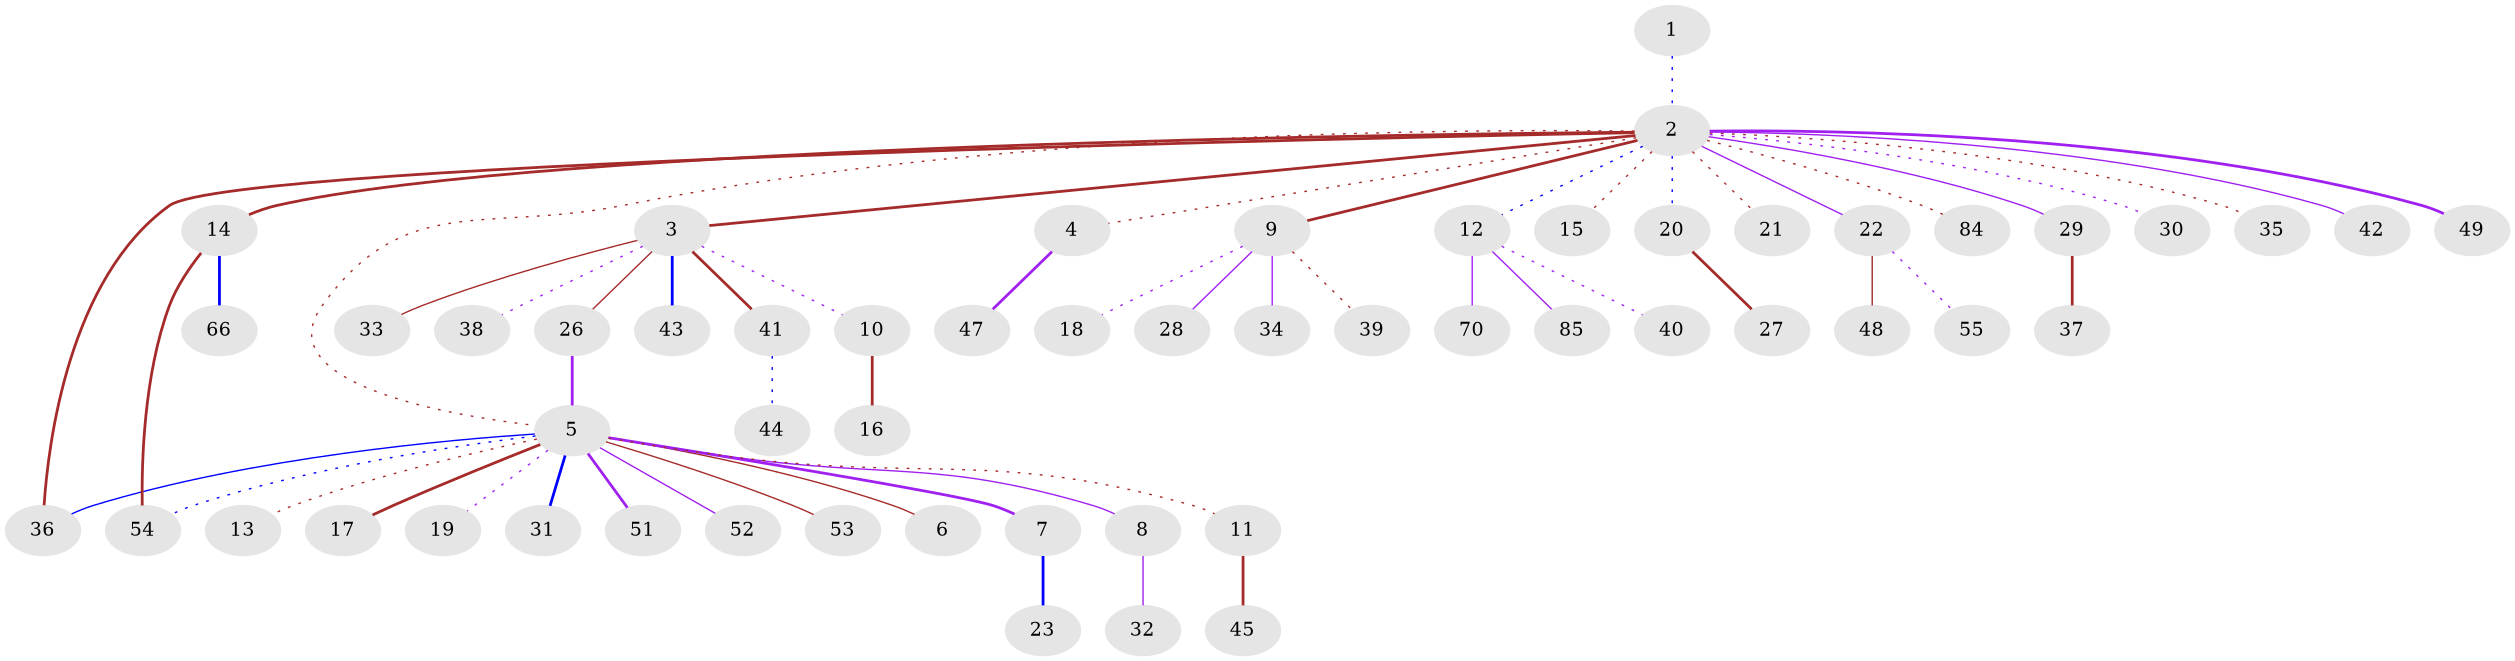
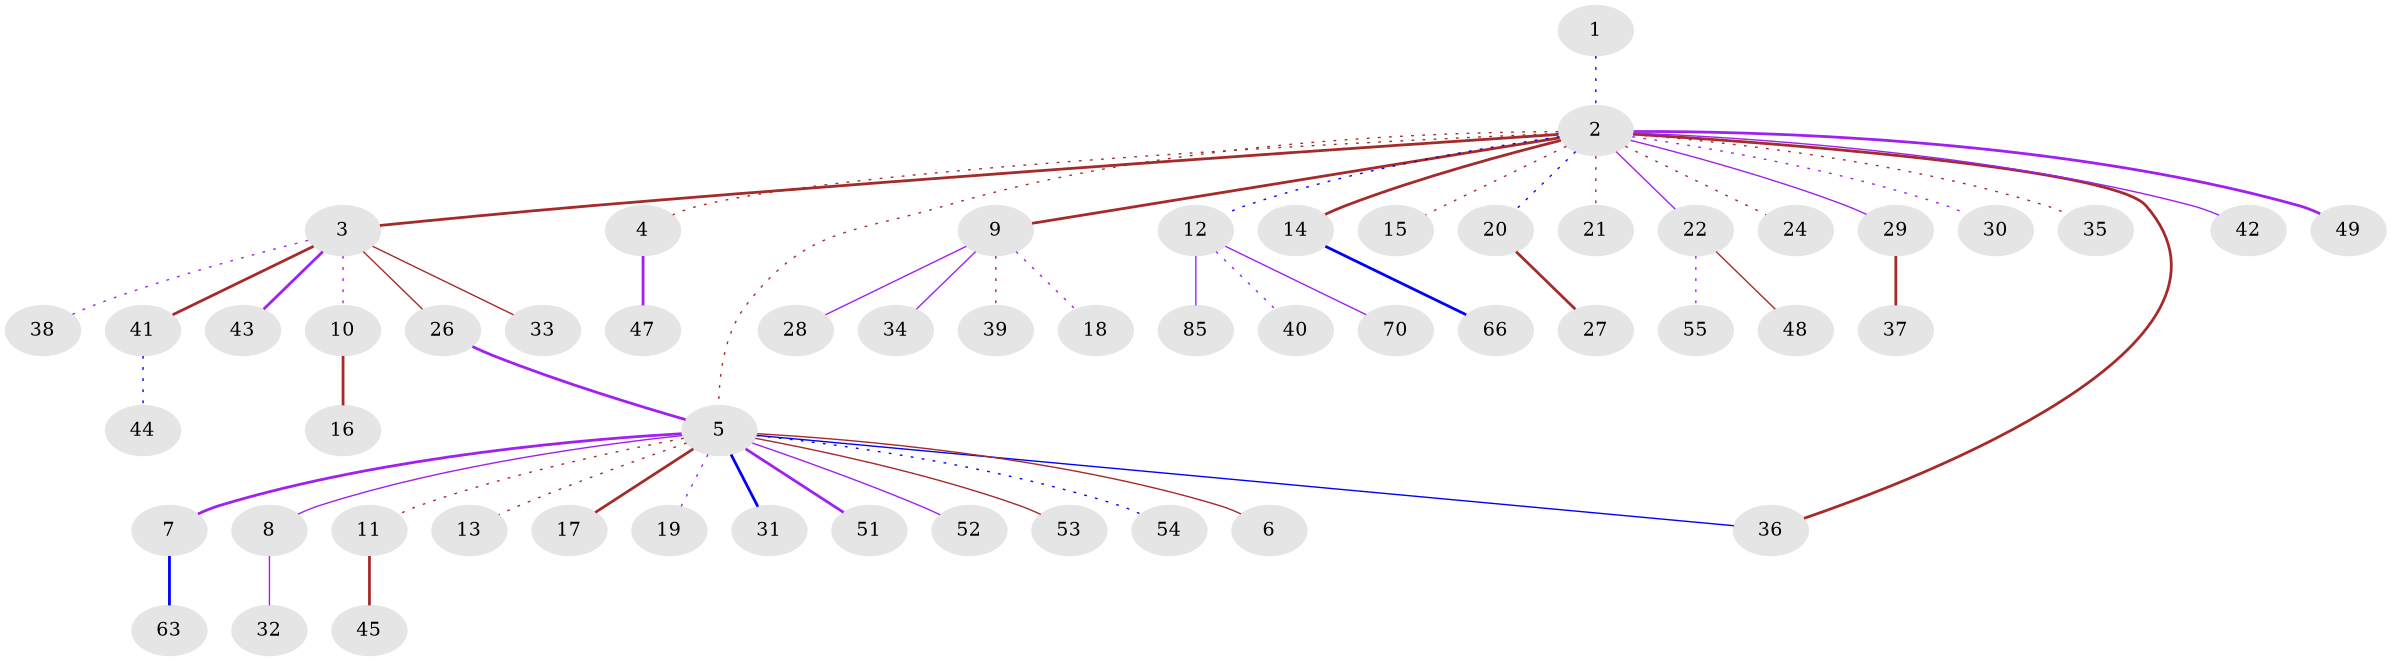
(1972, 231) -> (1796, 231)
(672, 281) -> (293, 280)
(152, 374) -> none
(1043, 631) -> (169, 631)
